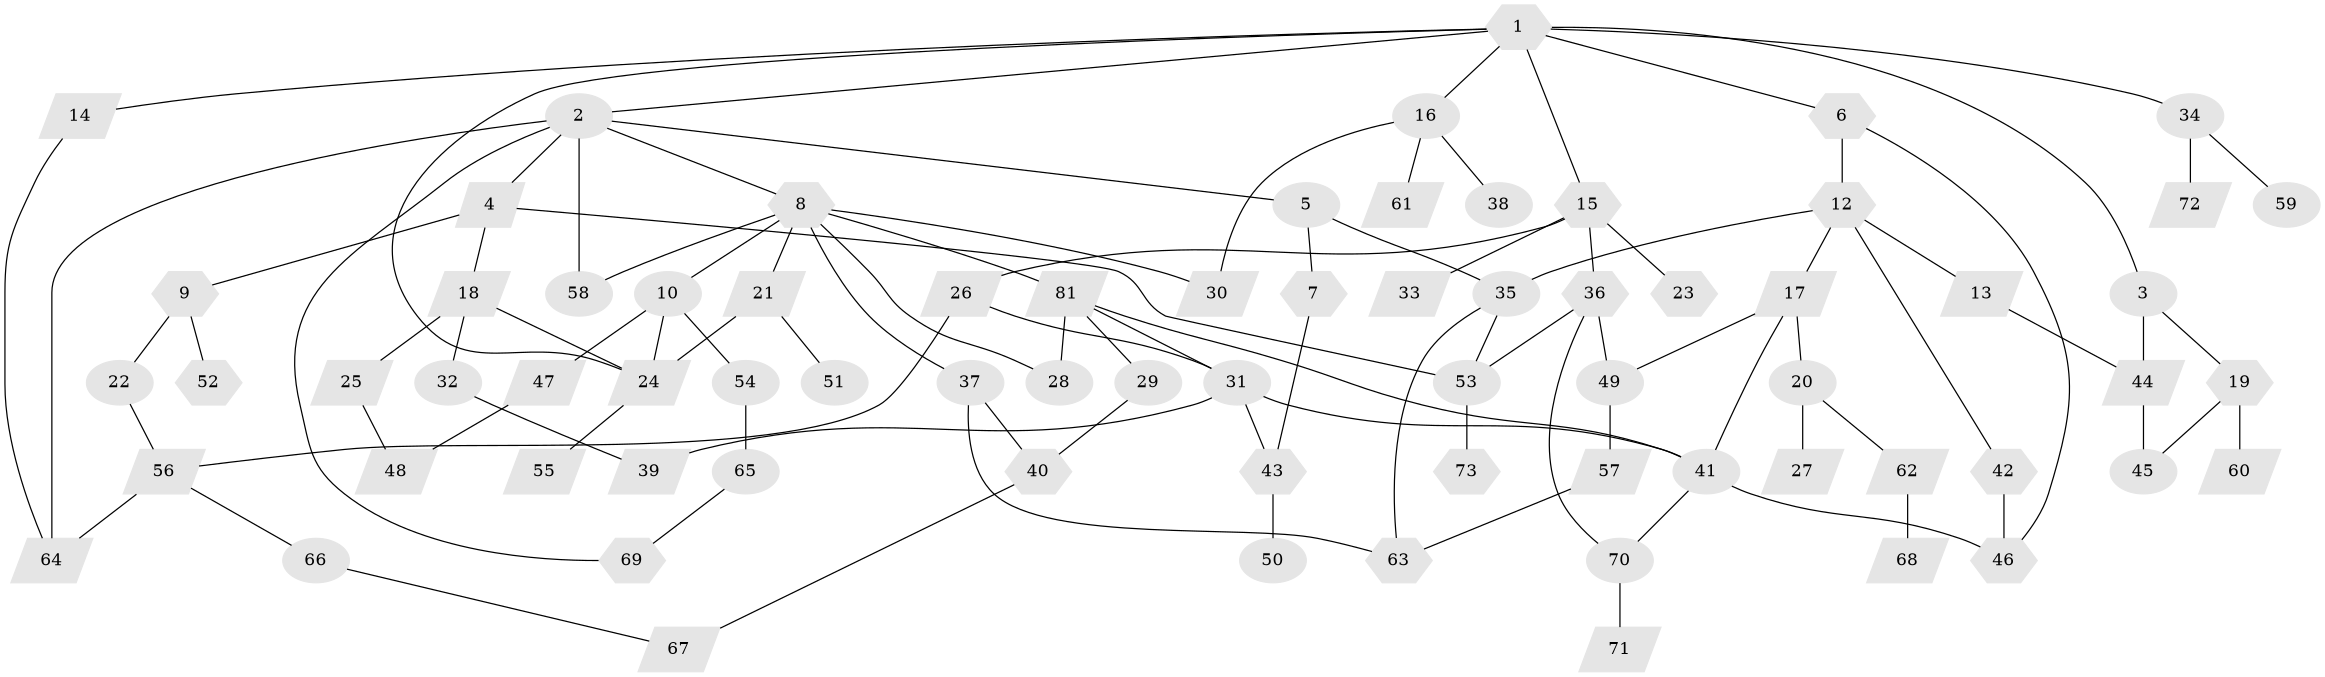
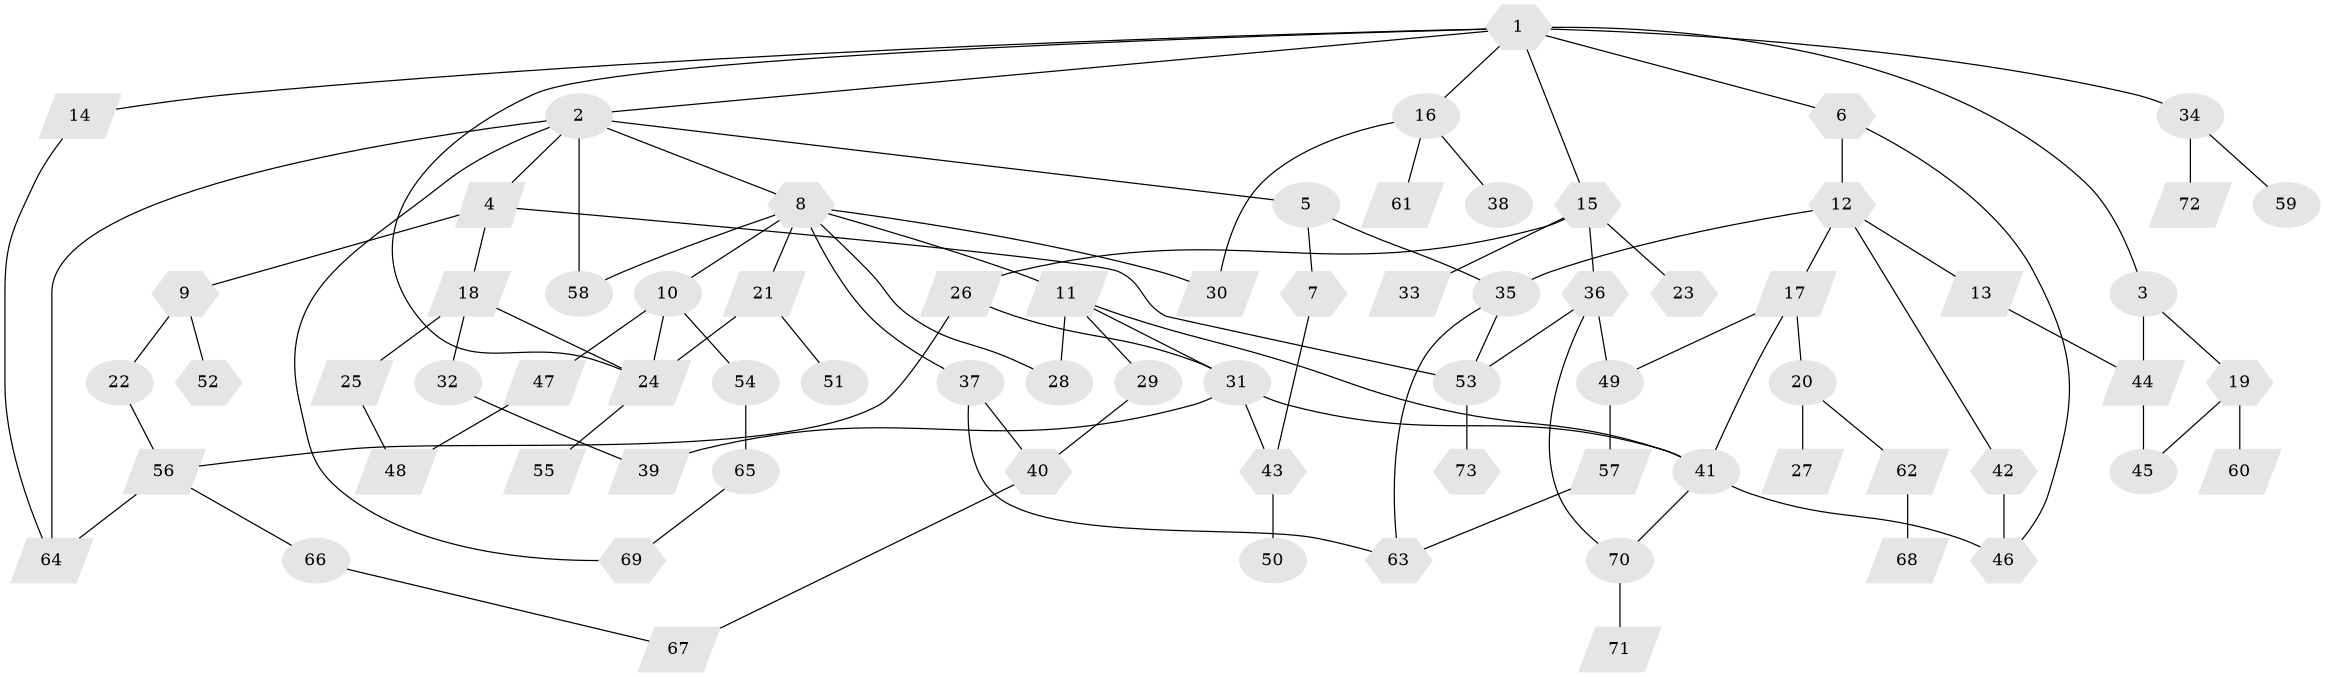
(1067, 294) -> (1067, 294)
